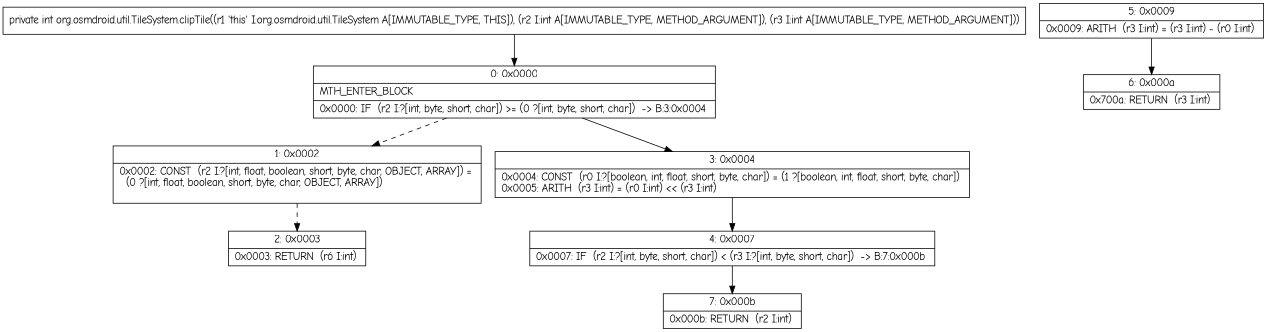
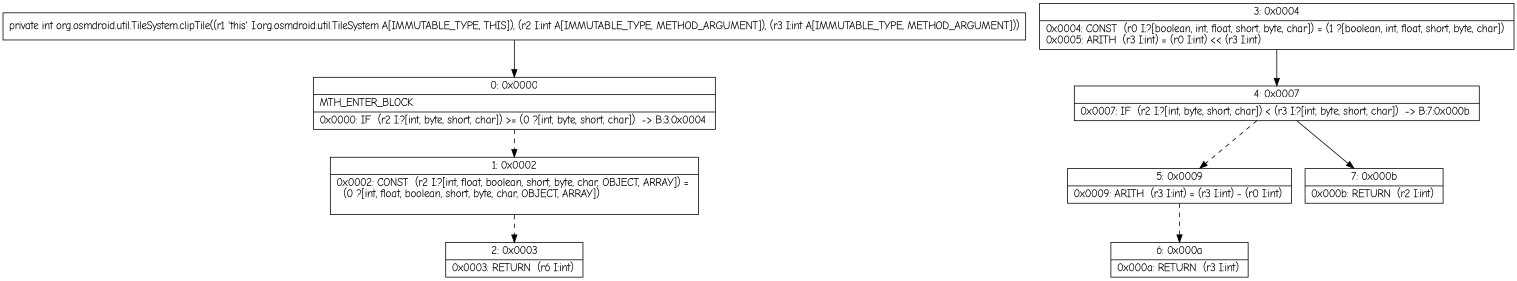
(1152, 53) -> (1180, 219)
(1152, 100) -> (1180, 268)
(624, 133) -> none
none -> (1231, 142)
